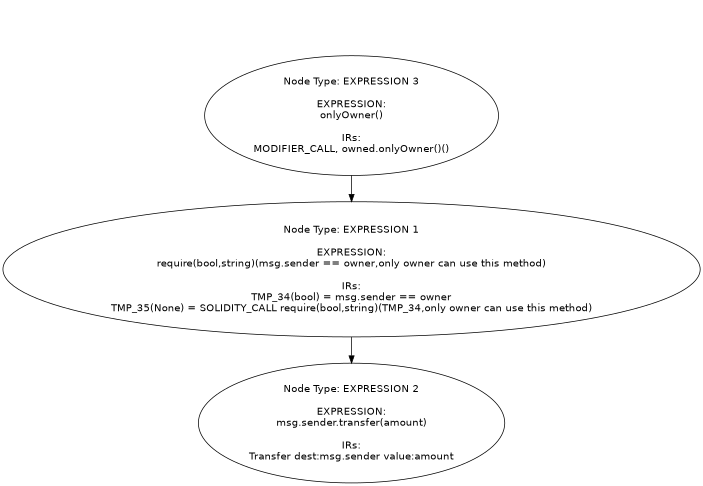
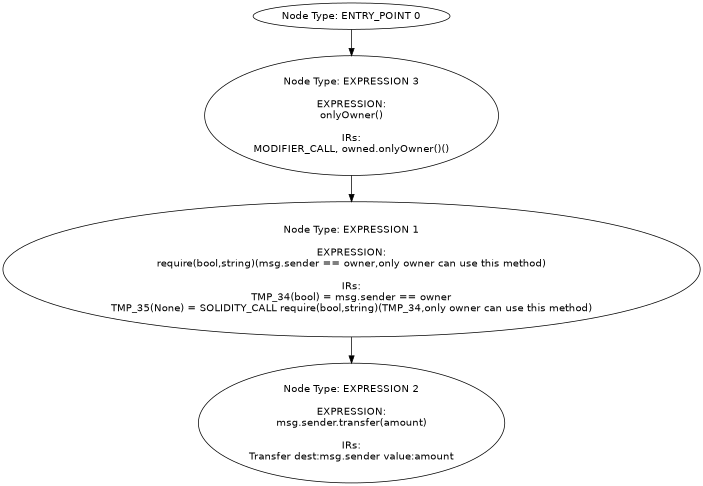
none -> (352, 16)
